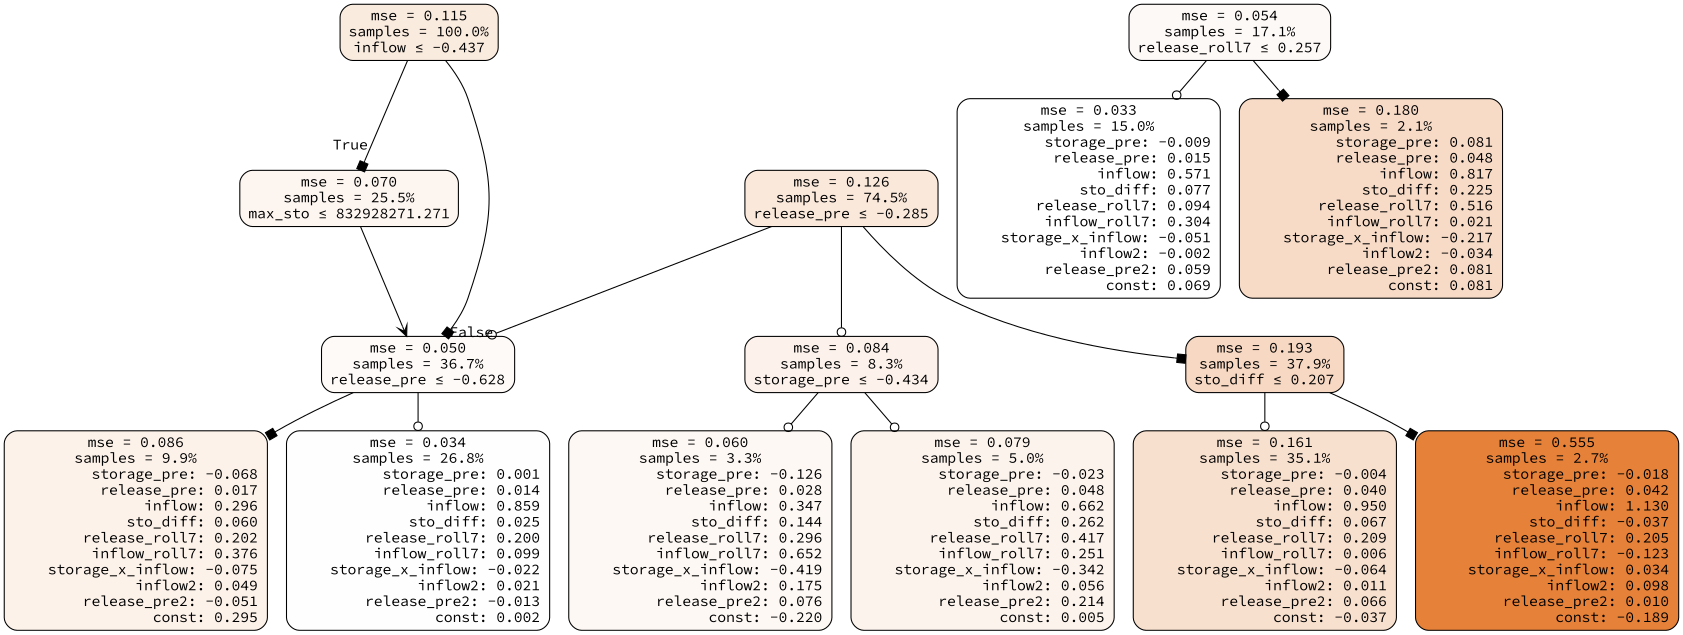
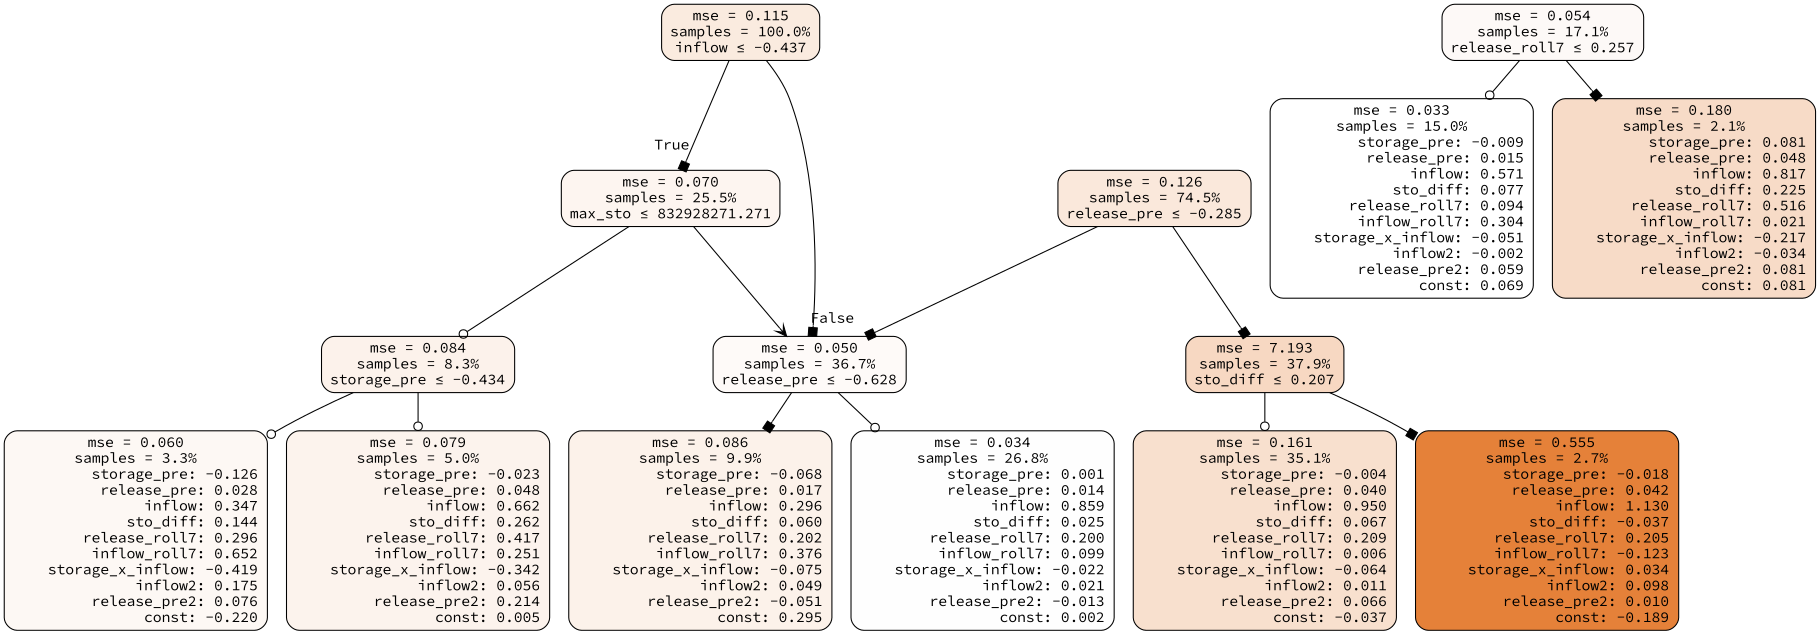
(841, 277) -> (548, 279)
(634, 280) -> (987, 279)
(1265, 364) -> (1265, 364)
